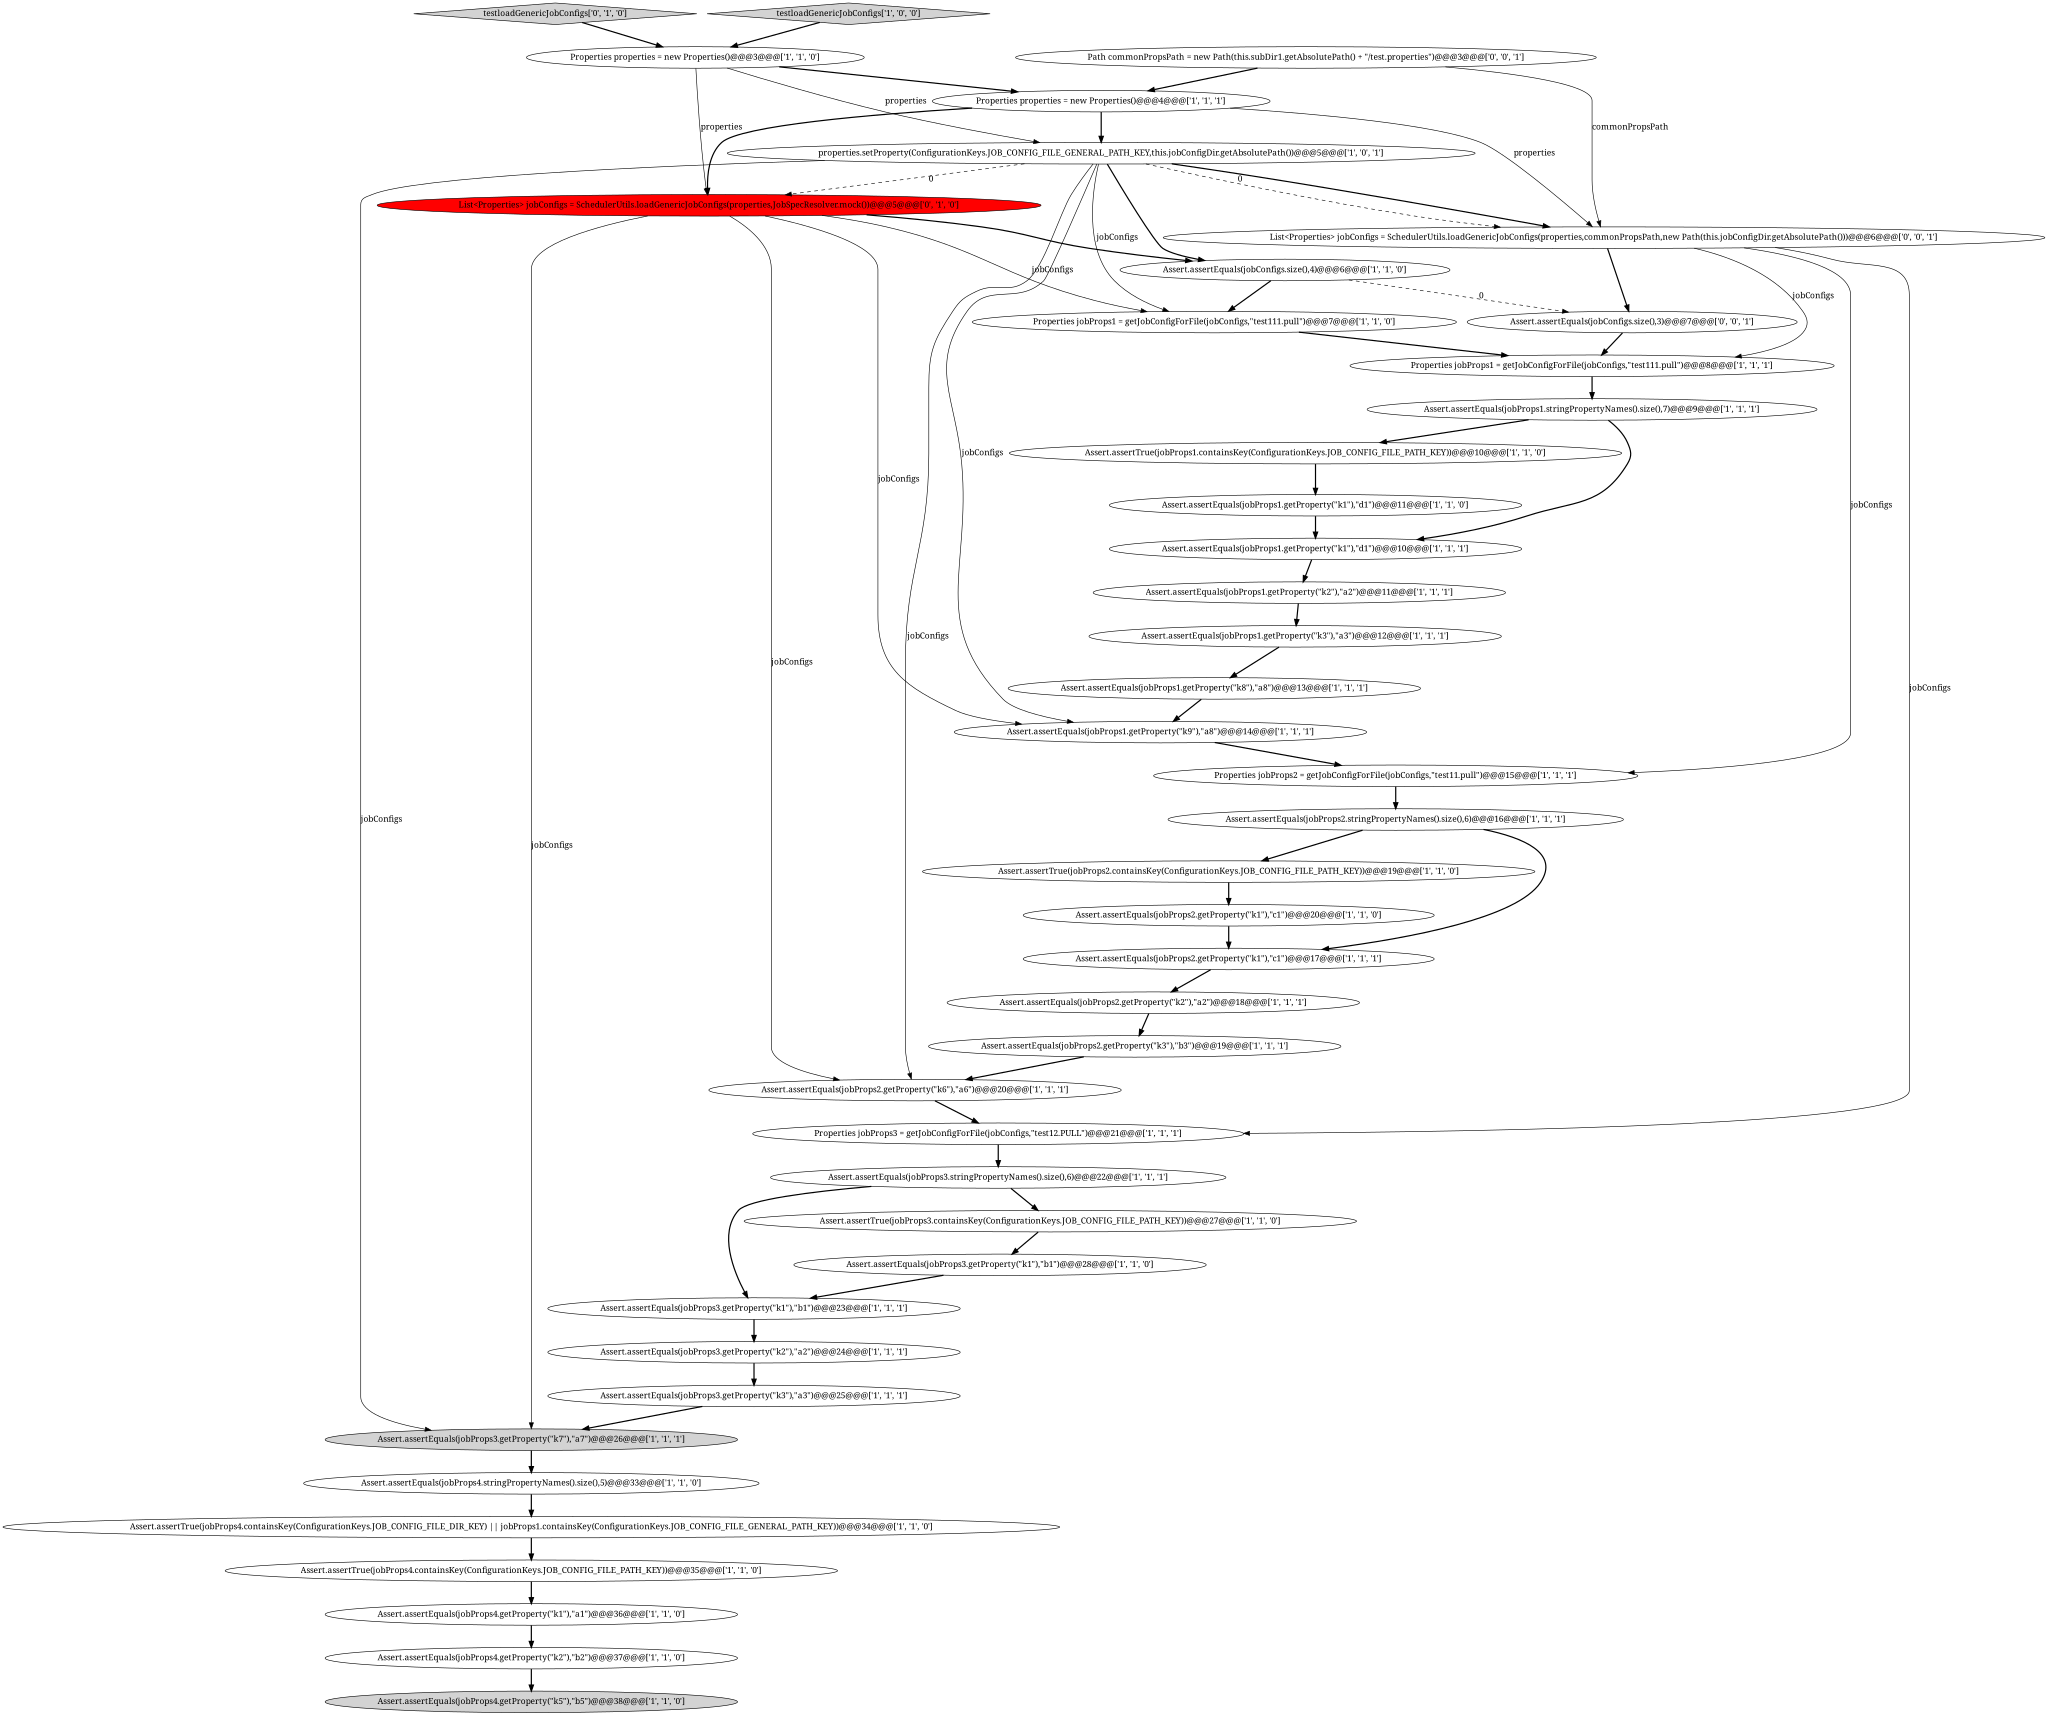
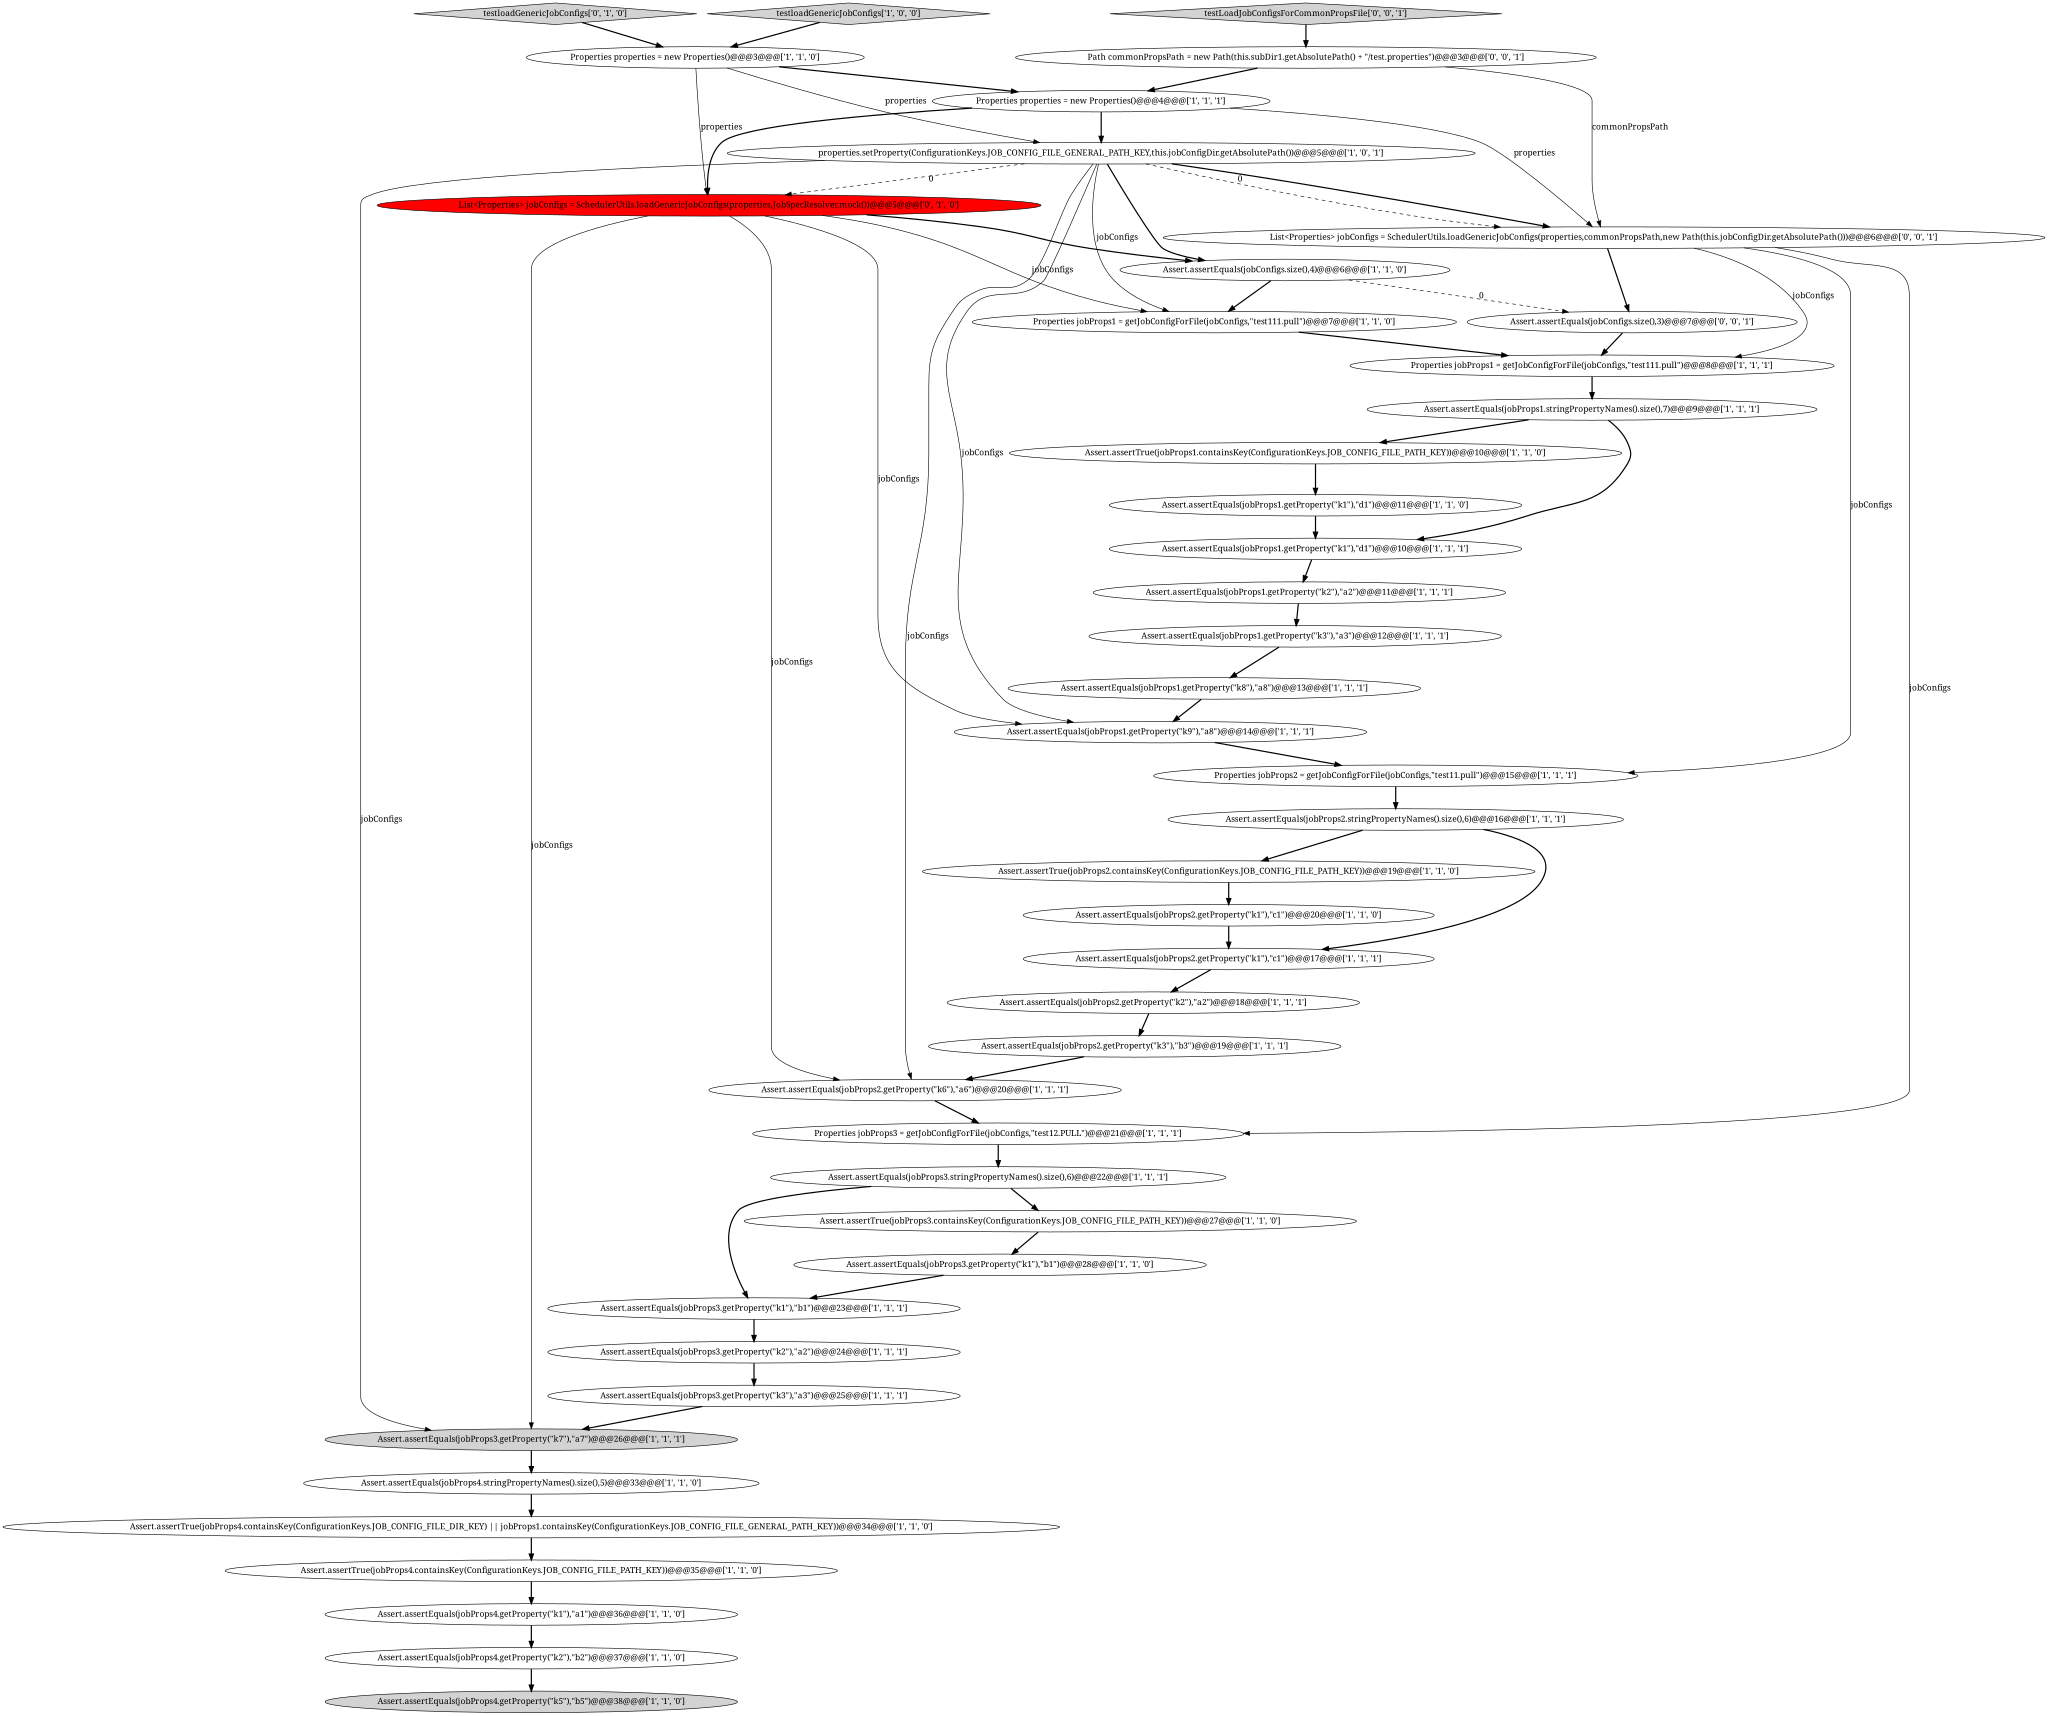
none -> (1306, 14)
